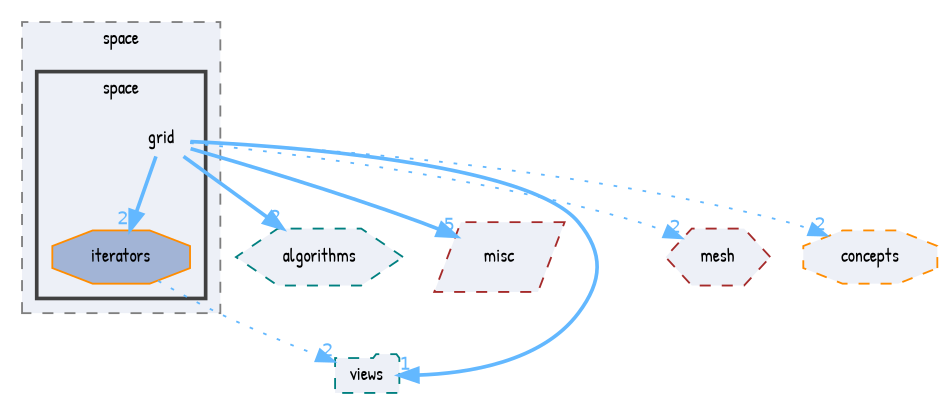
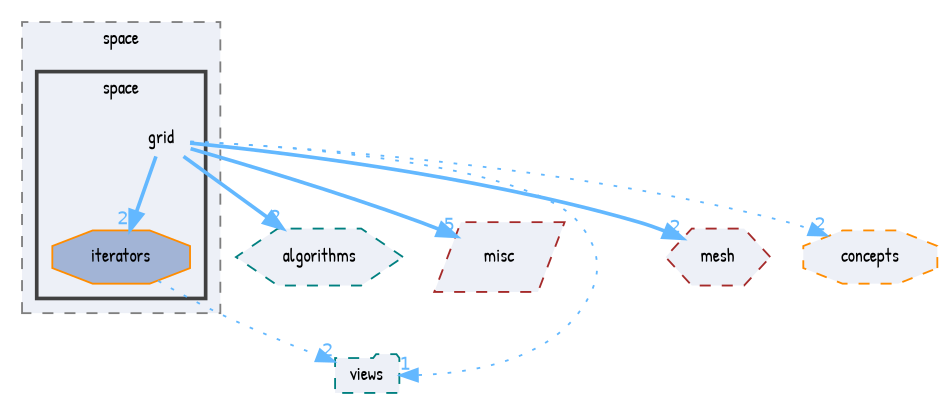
(430, 176) -> (430, 176)
(570, 216) -> (570, 216)
